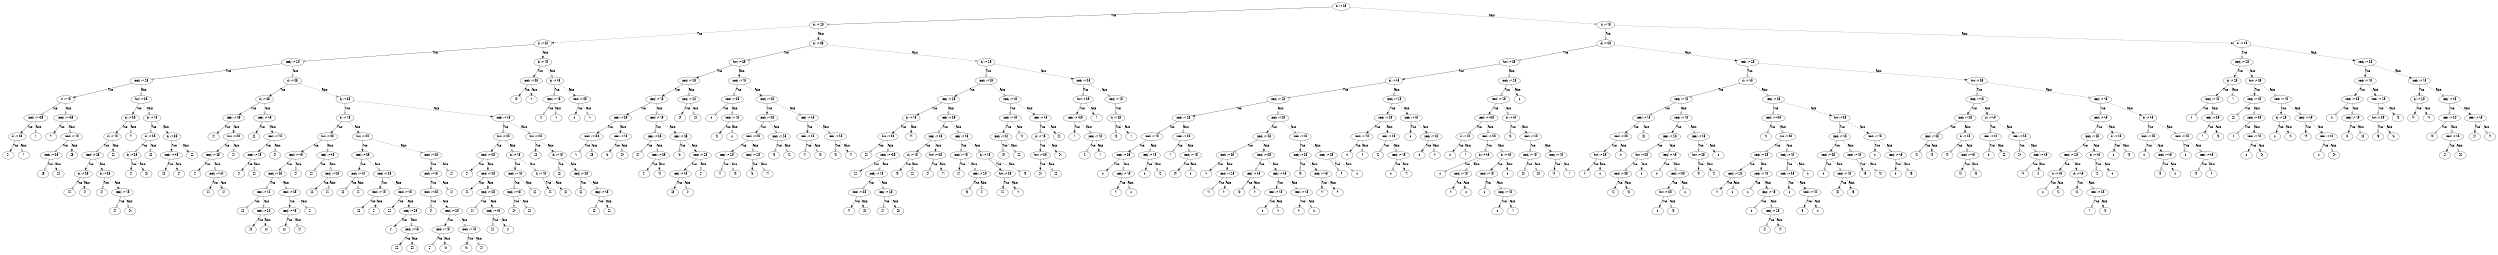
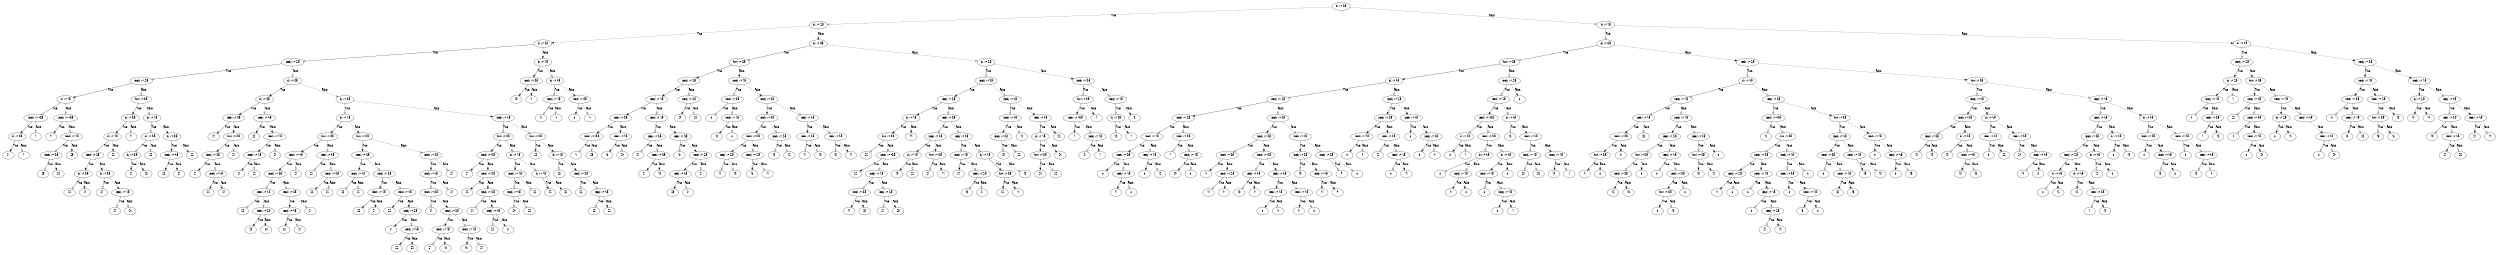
(1081, 16) -> (1081, 16)
none -> (1134, 118)
(2306, 137) -> none
